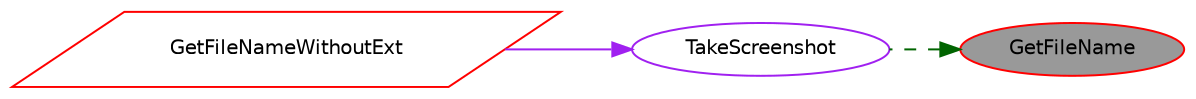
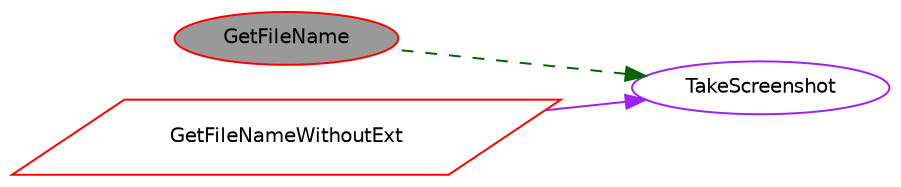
(915, 49) -> (508, 61)
